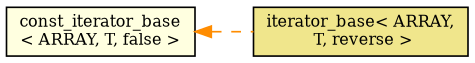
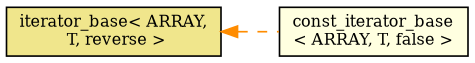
(233, 32) -> (258, 32)
